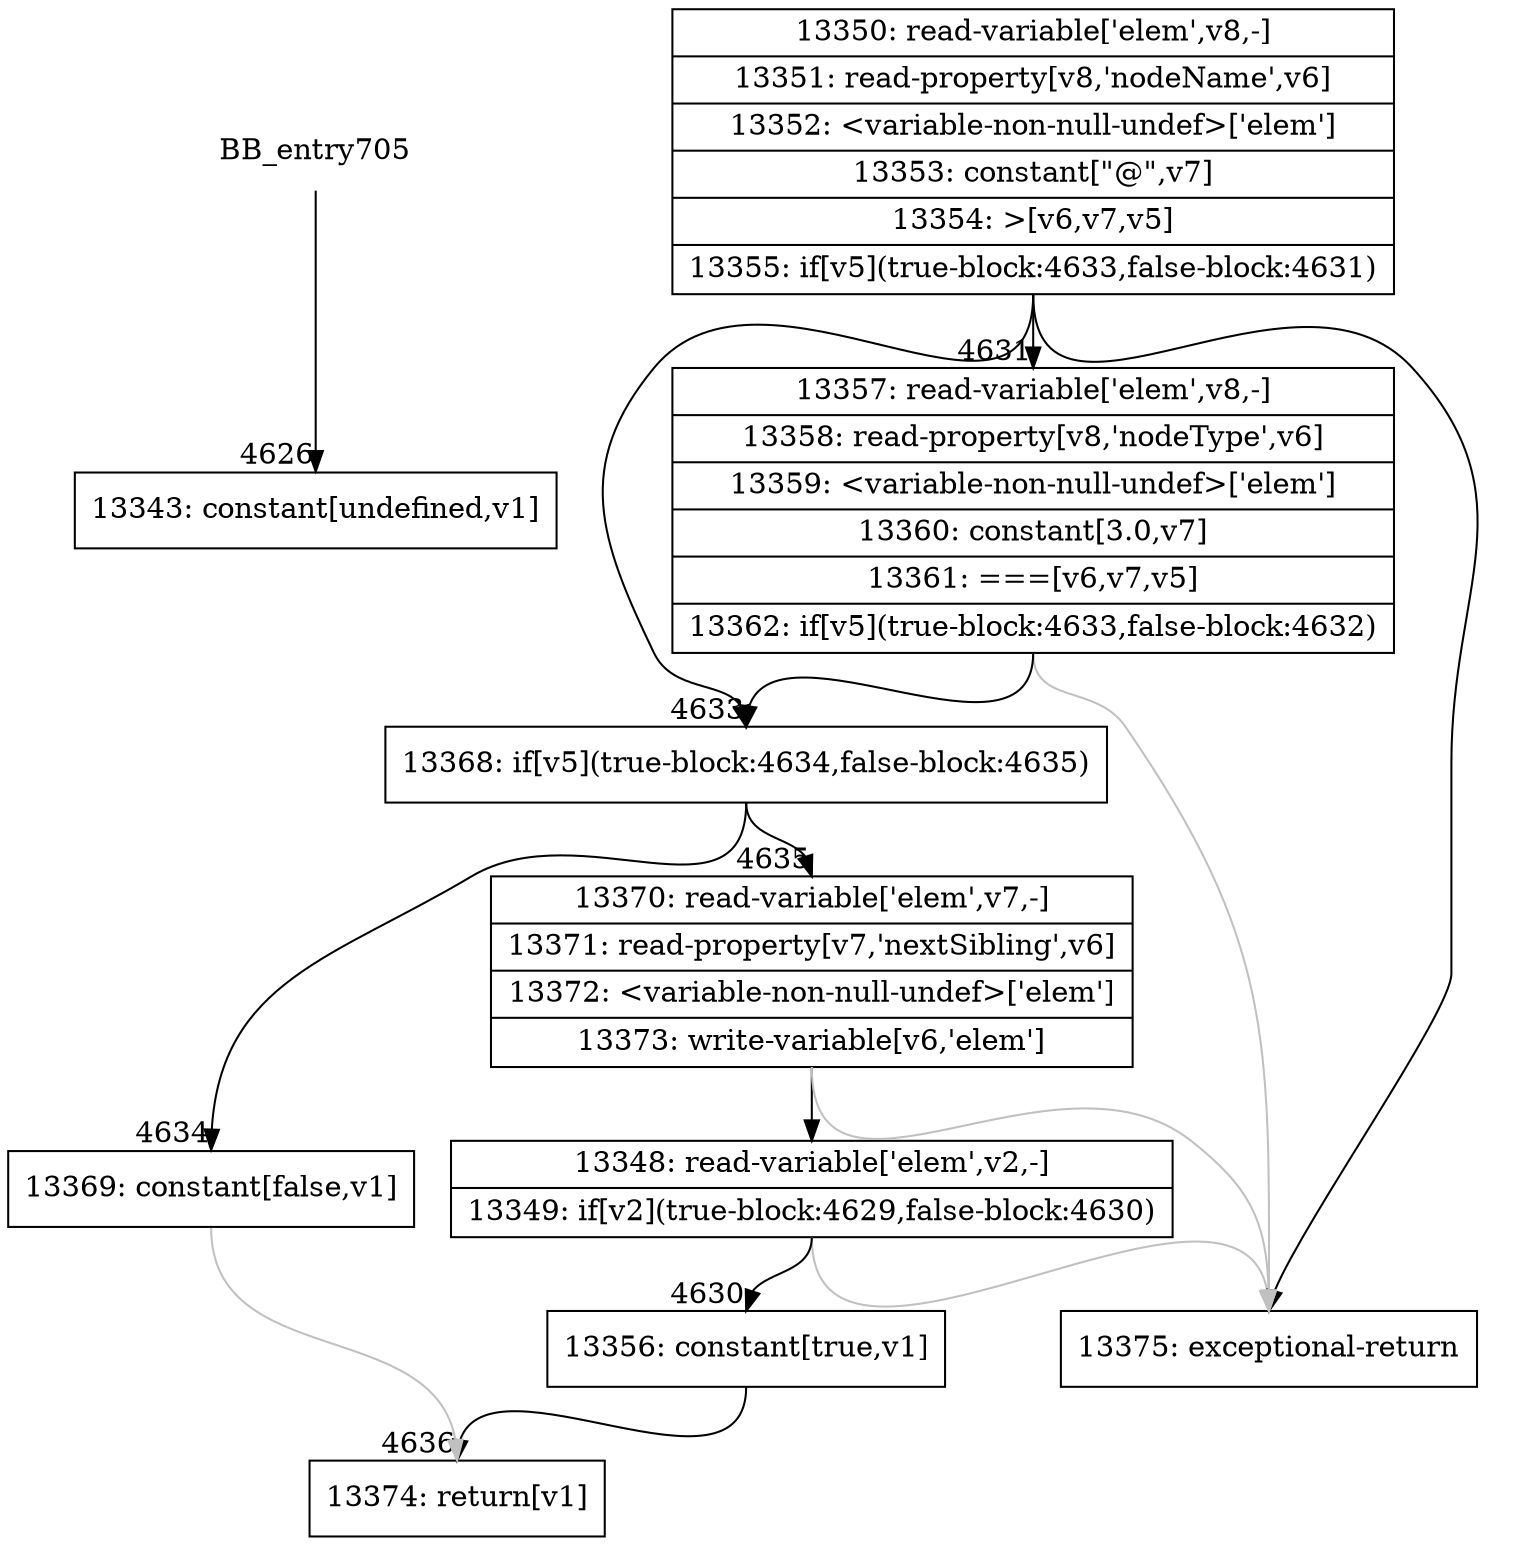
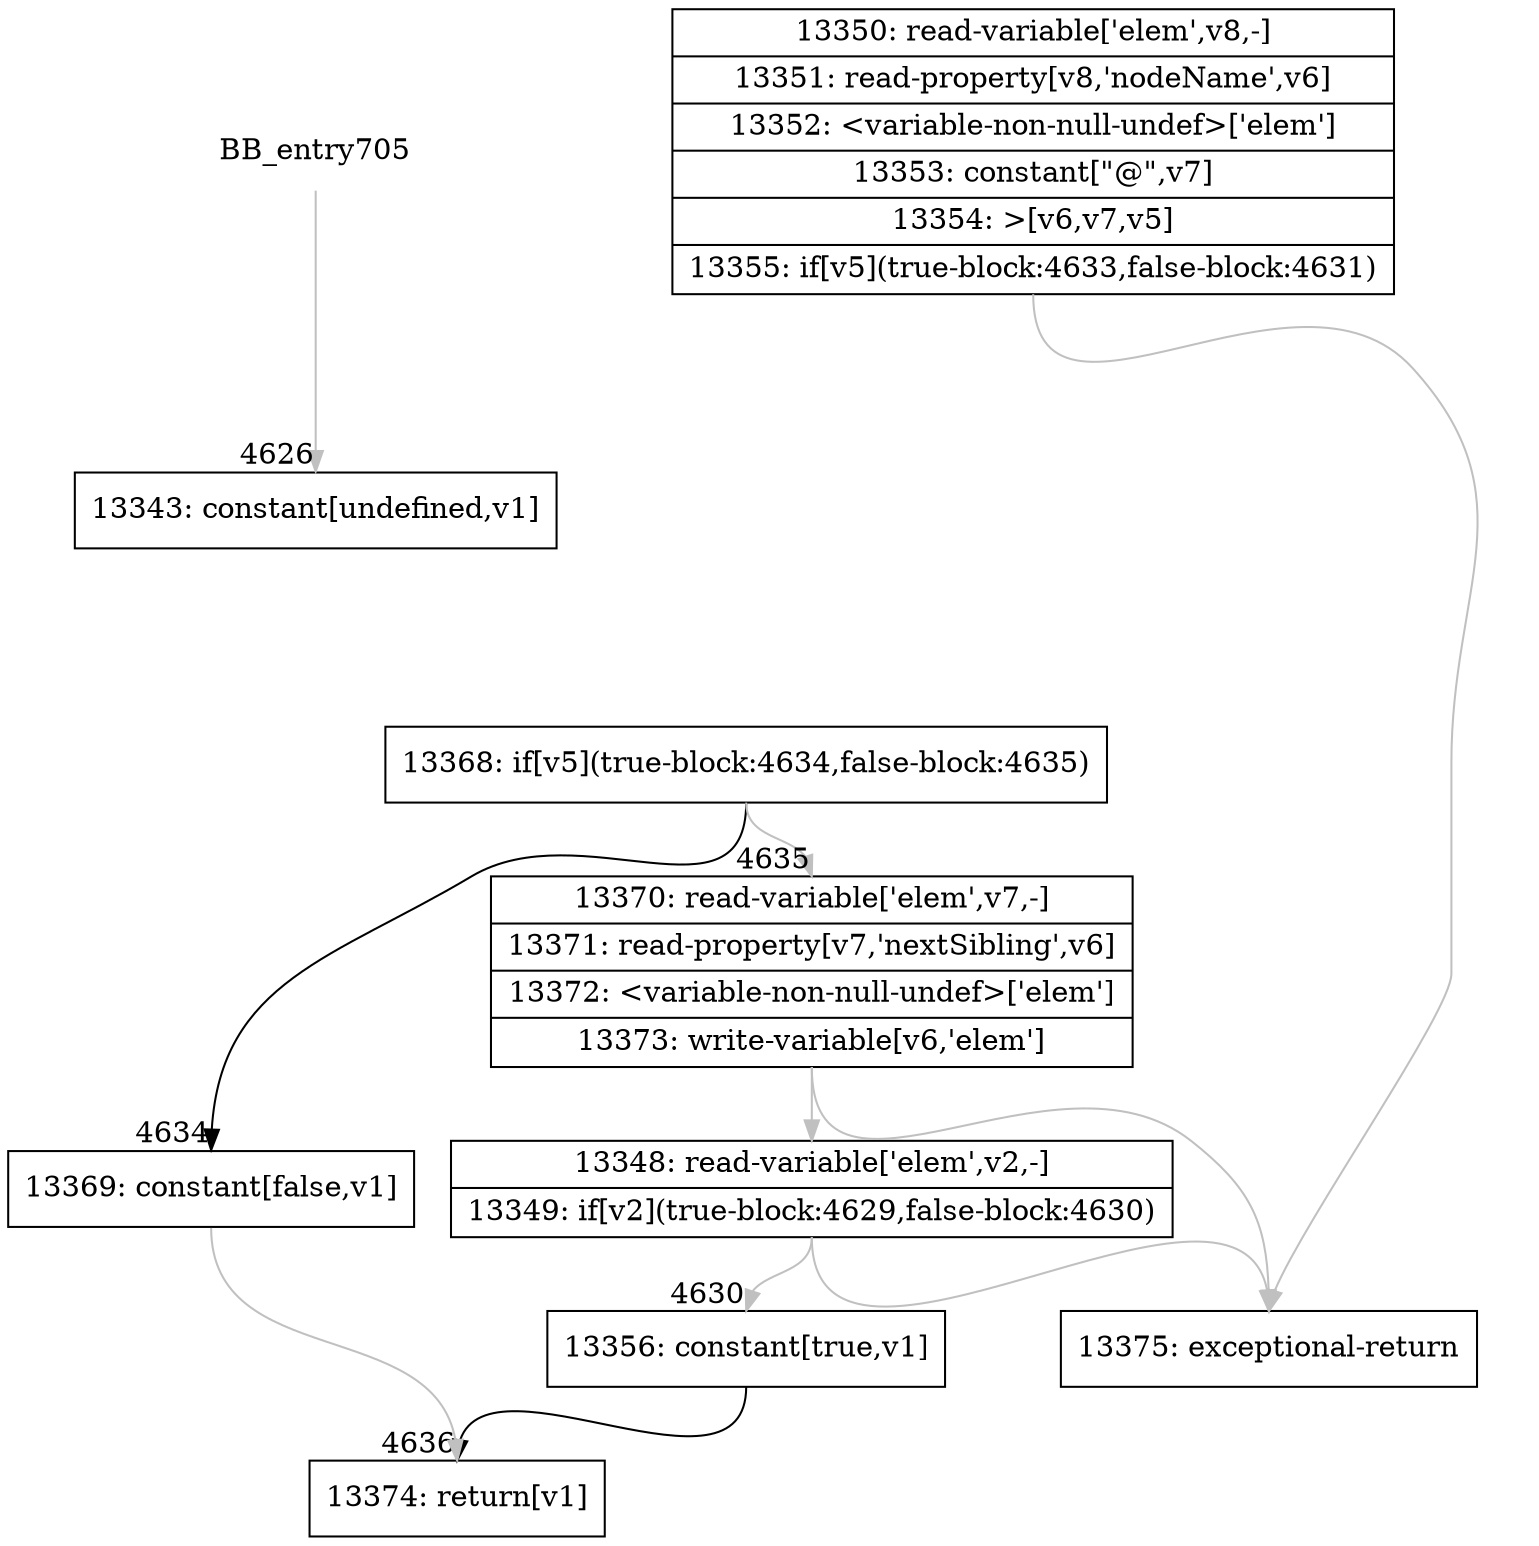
(316, 321) -> (316, 321)
(663, 361) -> none
(1033, 510) -> none
(1465, 627) -> (1465, 627)
(769, 835) -> (769, 835)
(812, 1094) -> (812, 1094)
(789, 1270) -> (789, 1270)
